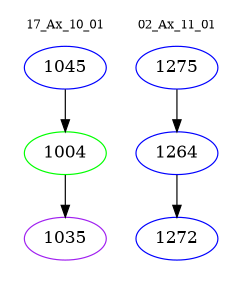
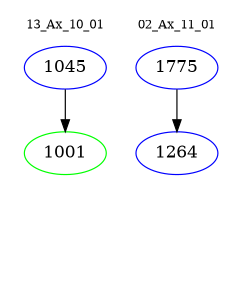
(65, 26) -> (65, 26)
(177, 68) -> (177, 68)
(65, 153) -> (65, 153)
(65, 239) -> none
(177, 239) -> none
